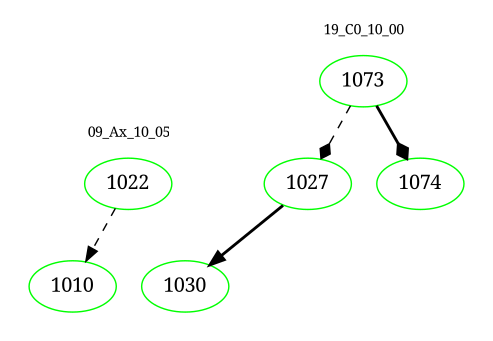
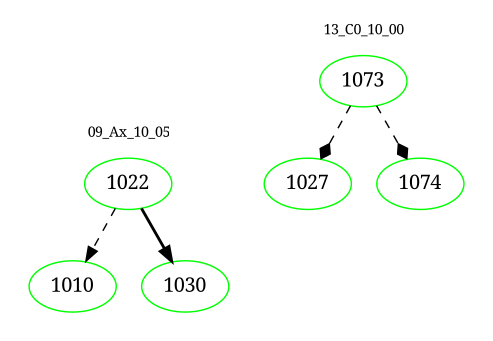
(364, 31) -> (364, 31)
(387, 125) -> (387, 125)
(252, 231) -> (153, 228)
